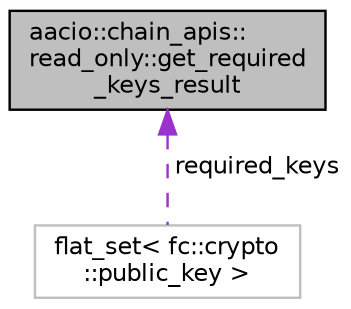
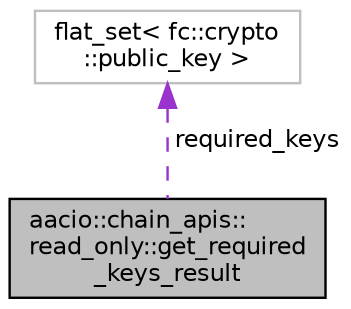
(168, 180) -> (168, 154)
